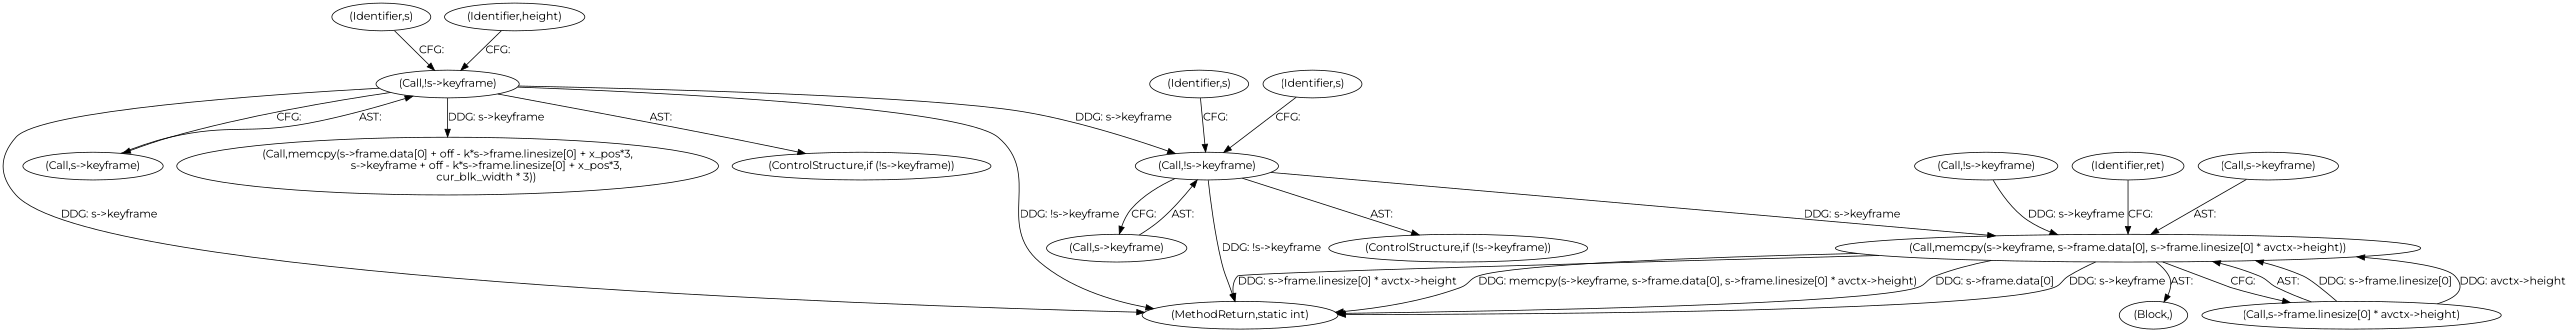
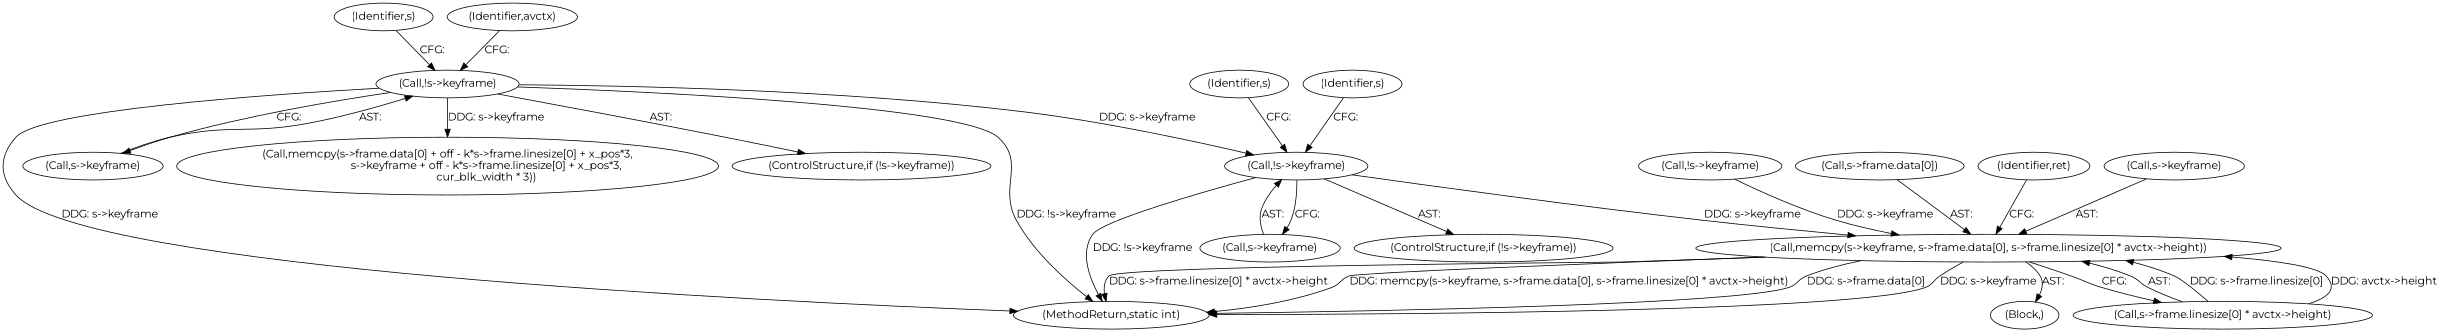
(515, 17) -> (512, 17)
none -> (1880, 166)
